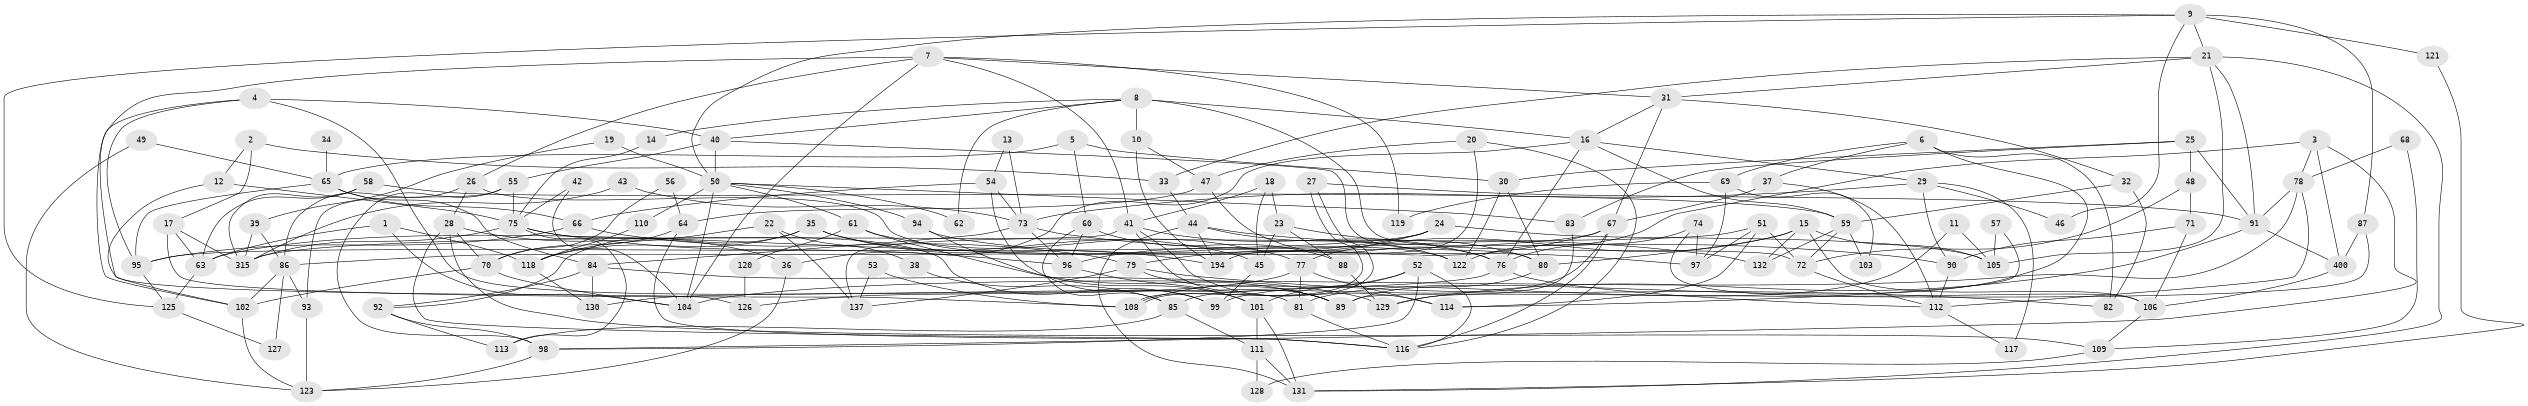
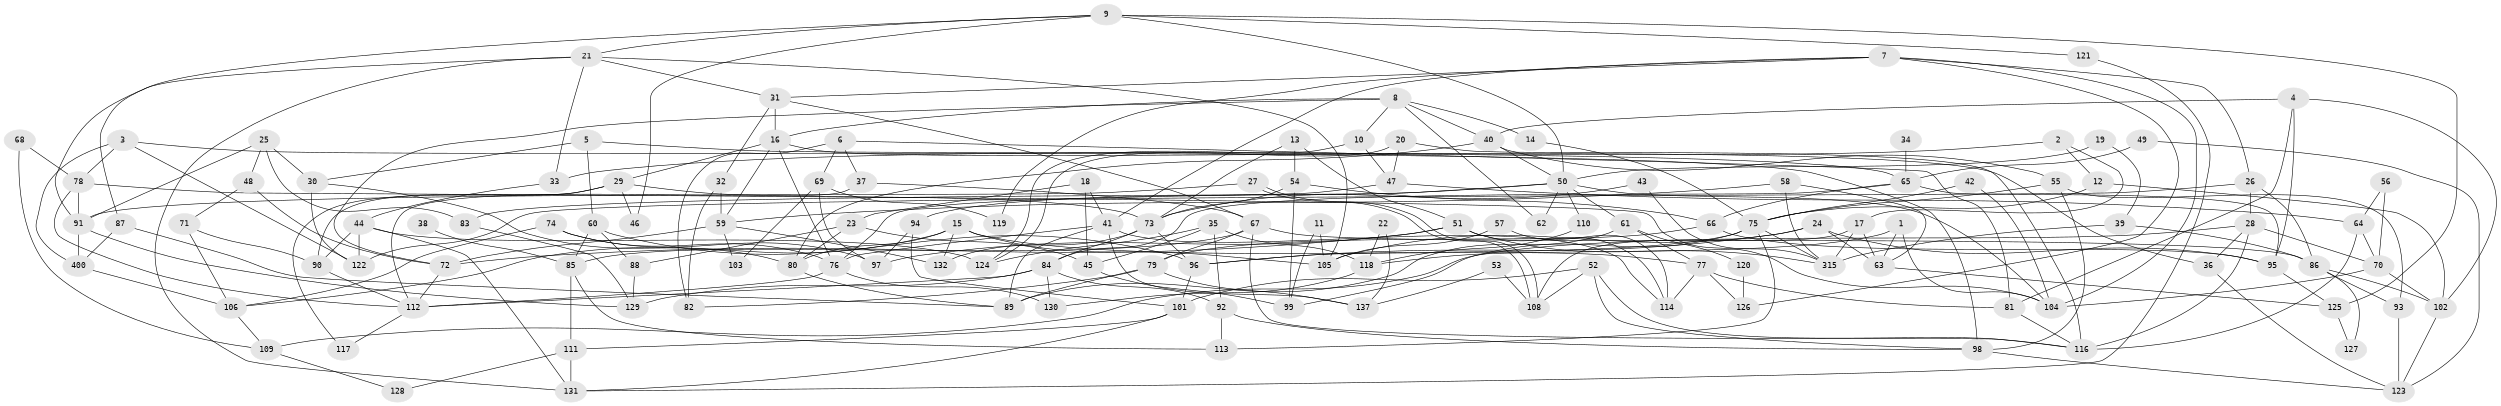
none -> (1353, 183)
(842, 245) -> none
(1217, 266) -> (982, 266)
none -> (731, 291)
